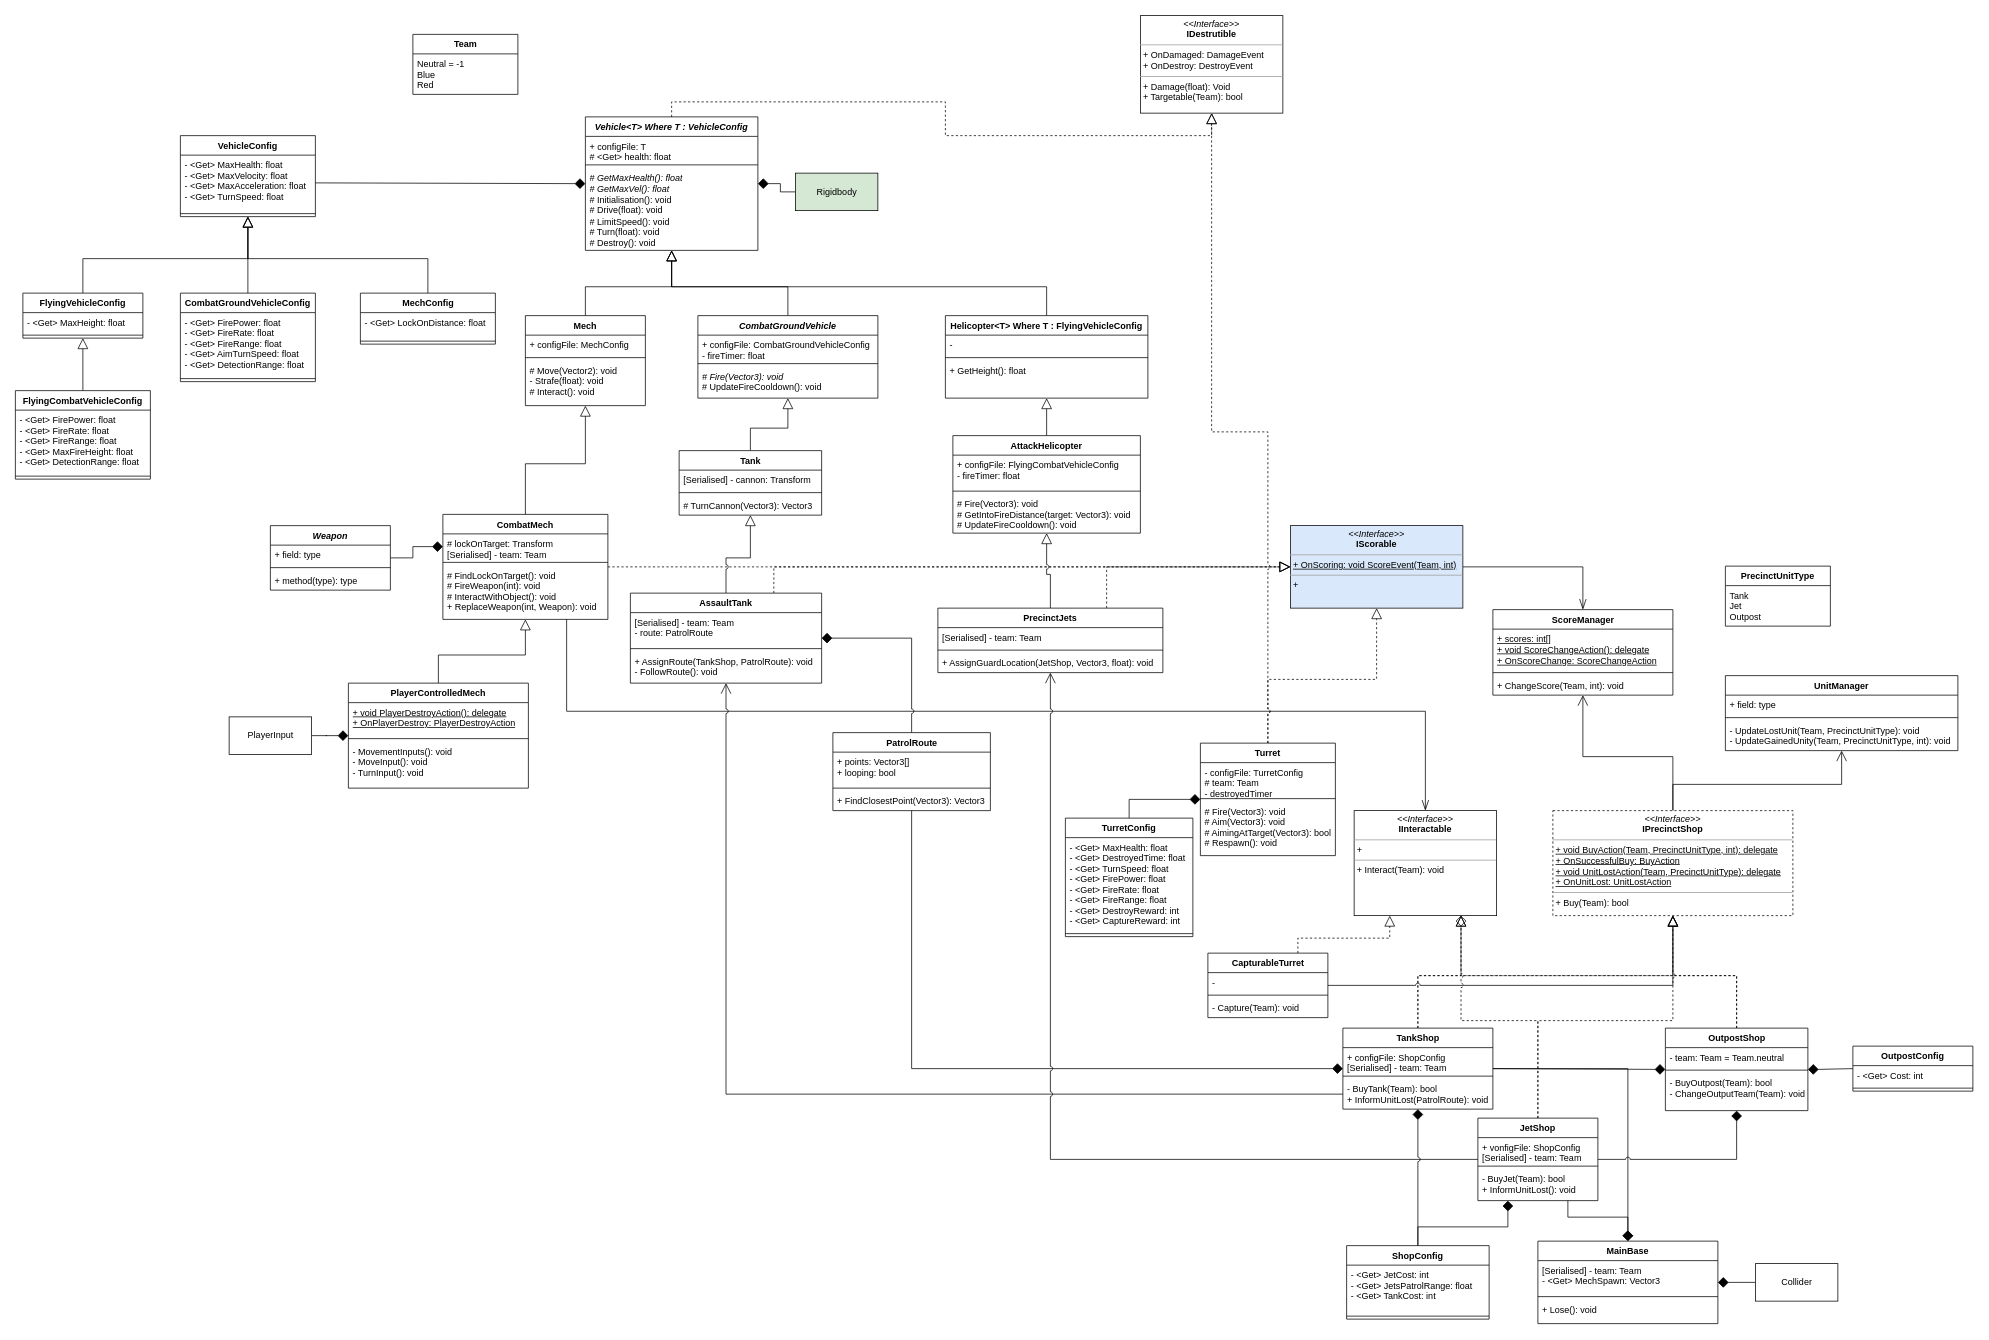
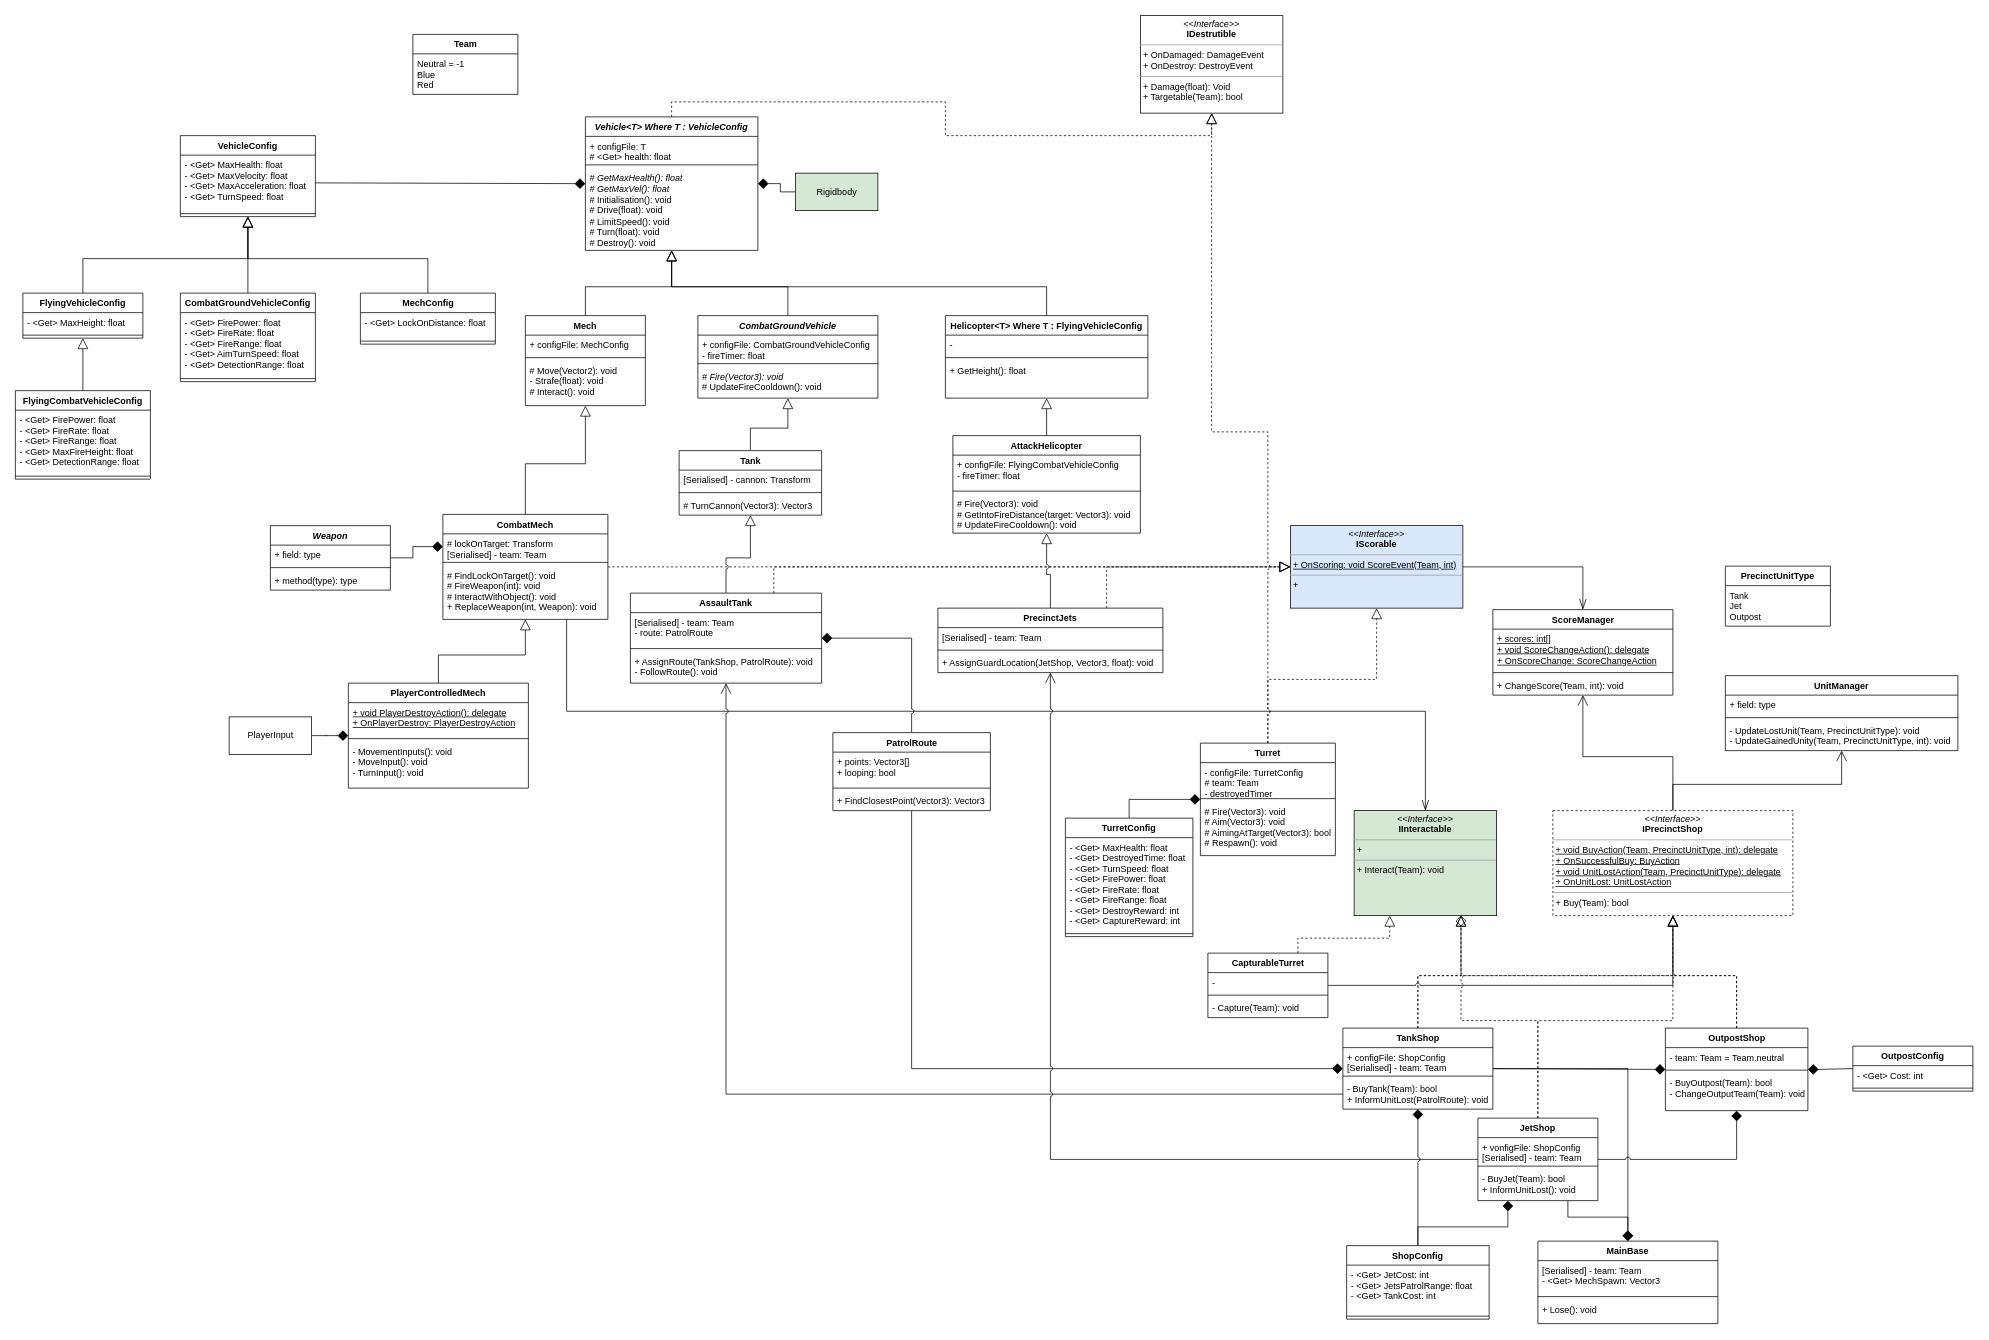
(1425, 863) -> (1425, 863)
(1742, 1282) -> none
(1797, 1282) -> none
